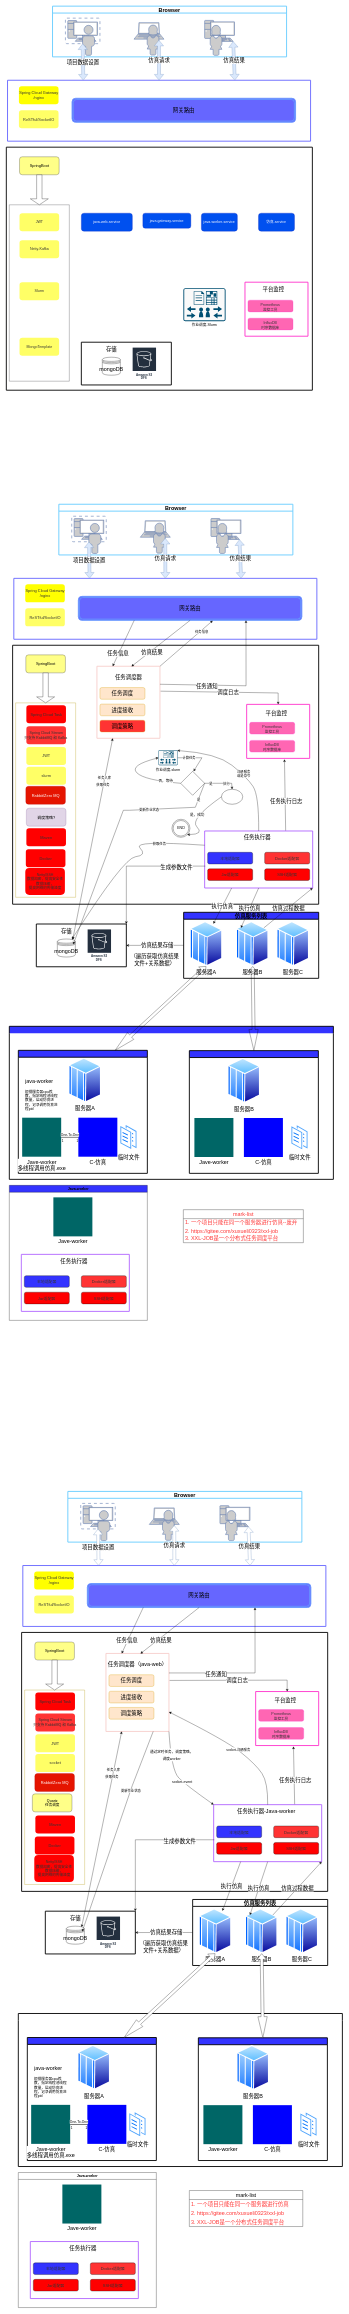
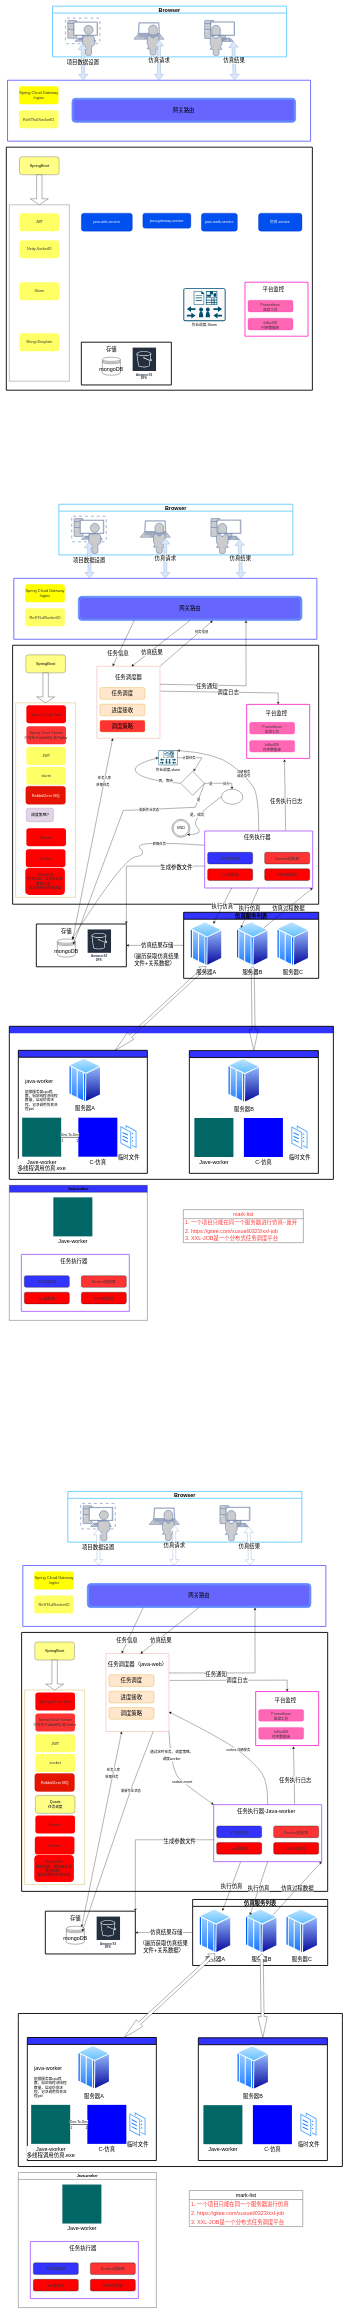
(219, 222) -> (219, 222)
(276, 222) -> (280, 222)
(39, 249) -> (39, 249)
(39, 347) -> (39, 342)
(46, 817) -> (40, 815)
(52, 1803) -> (55, 1804)
